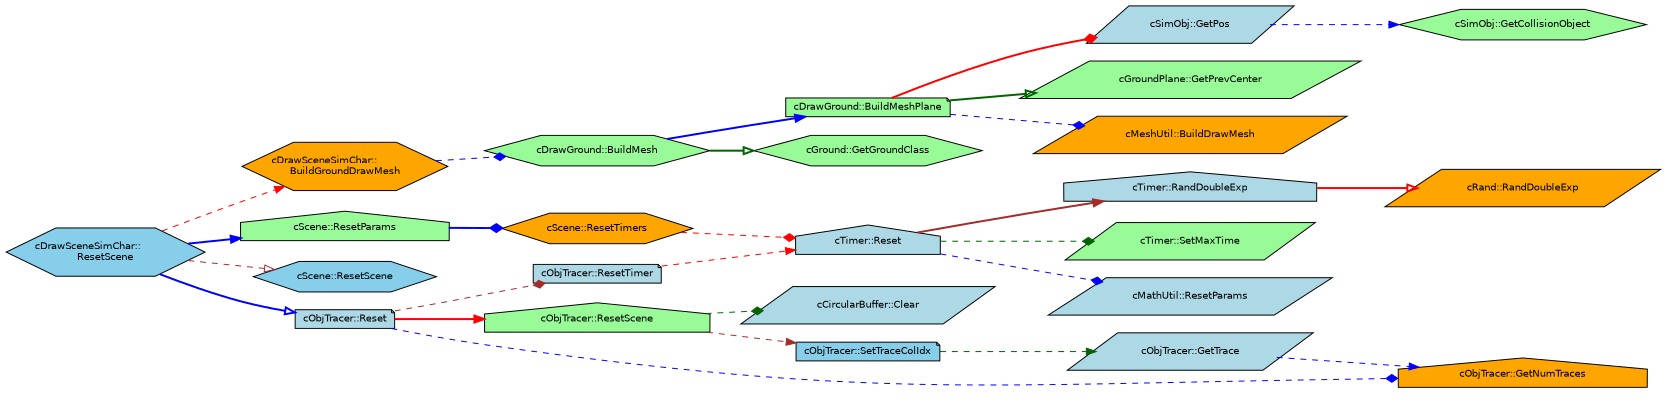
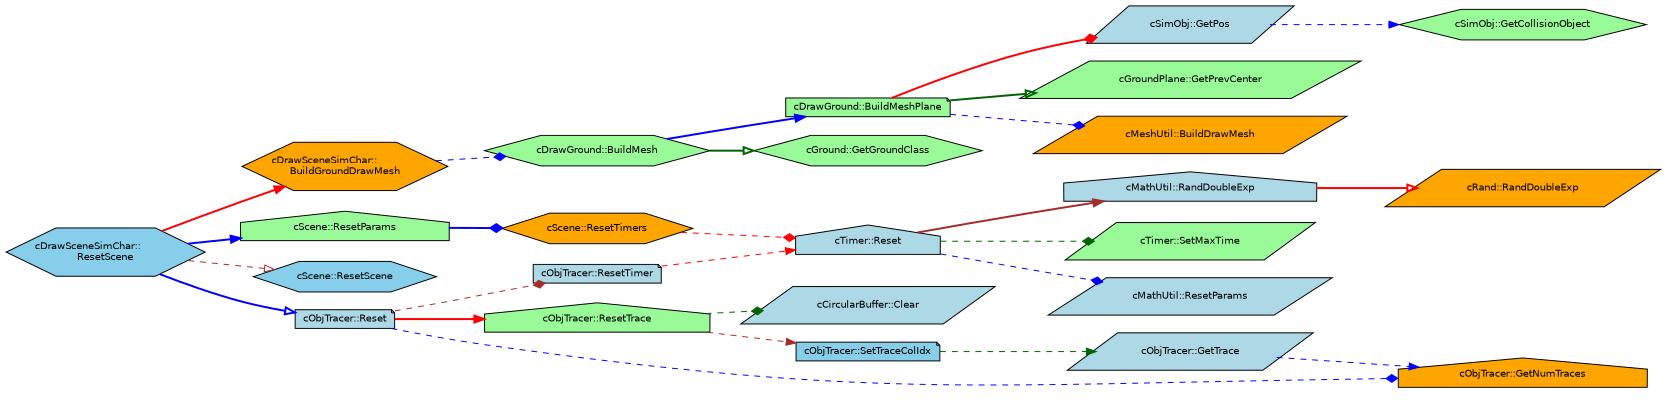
(1190, 188) -> (1190, 188)
(218, 210) -> (218, 210)
(597, 319) -> (597, 319)
